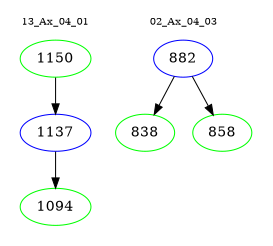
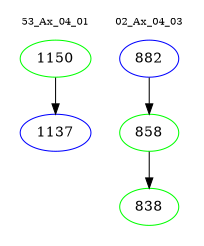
(56, 22) -> (56, 22)
(167, 91) -> (149, 165)
(56, 207) -> none
